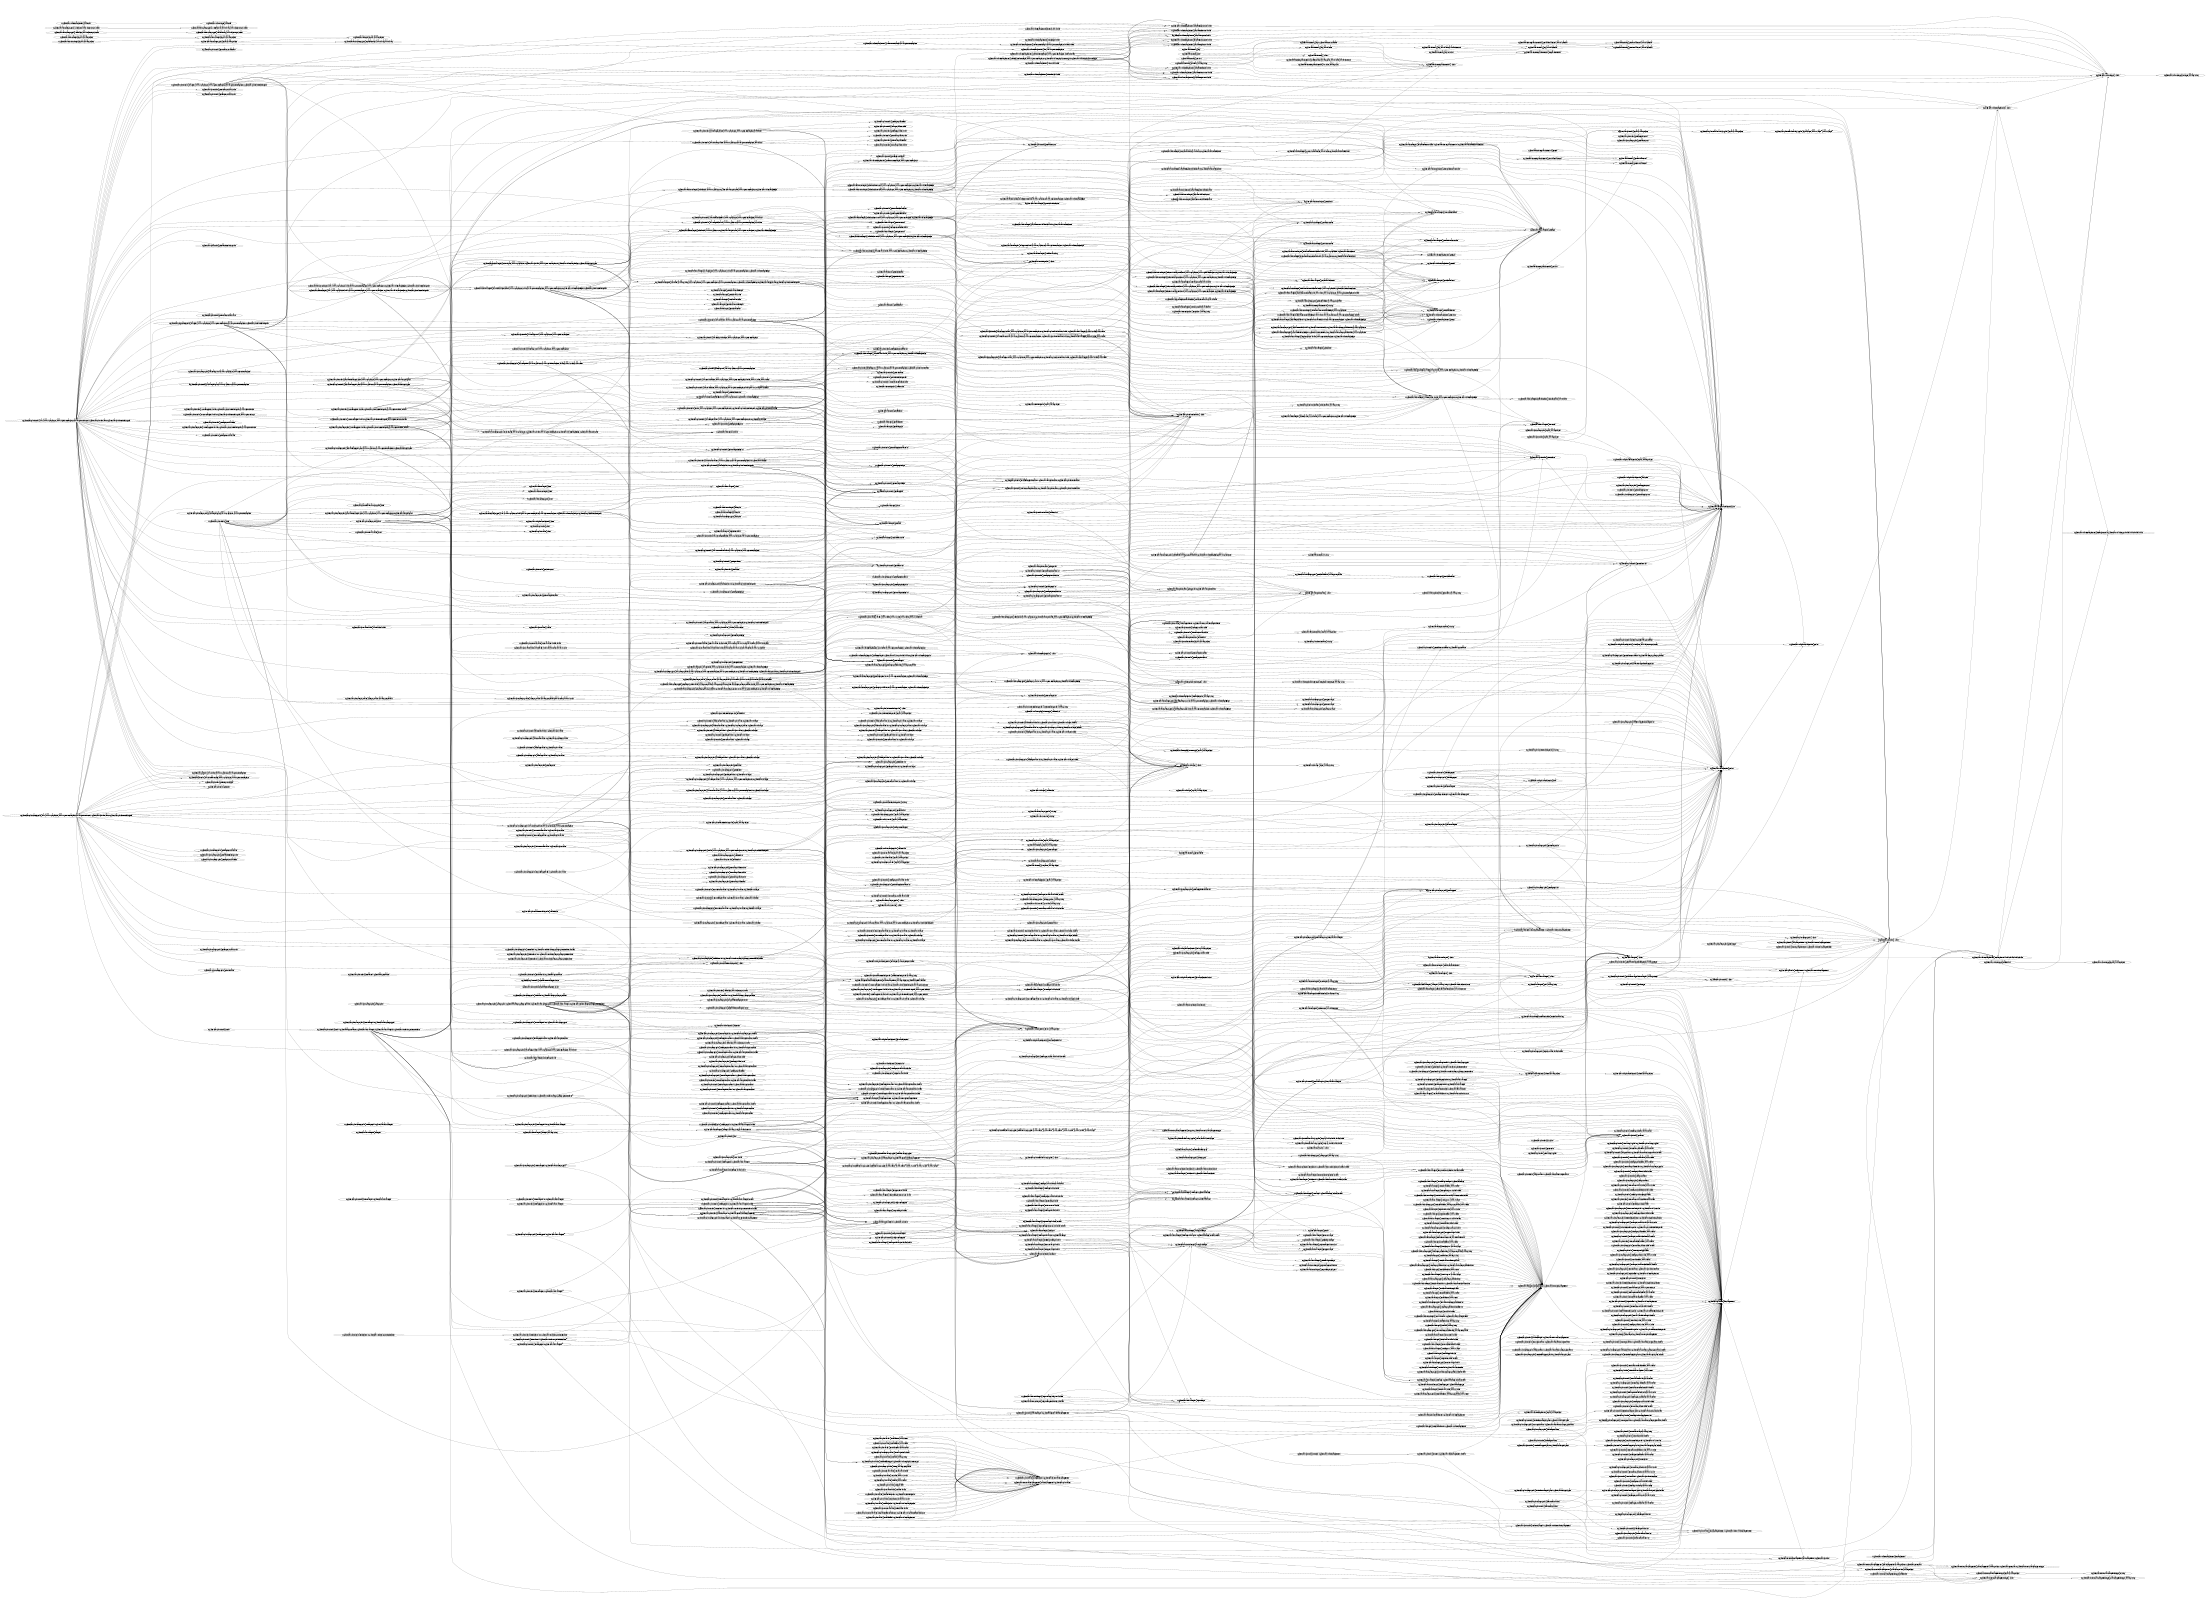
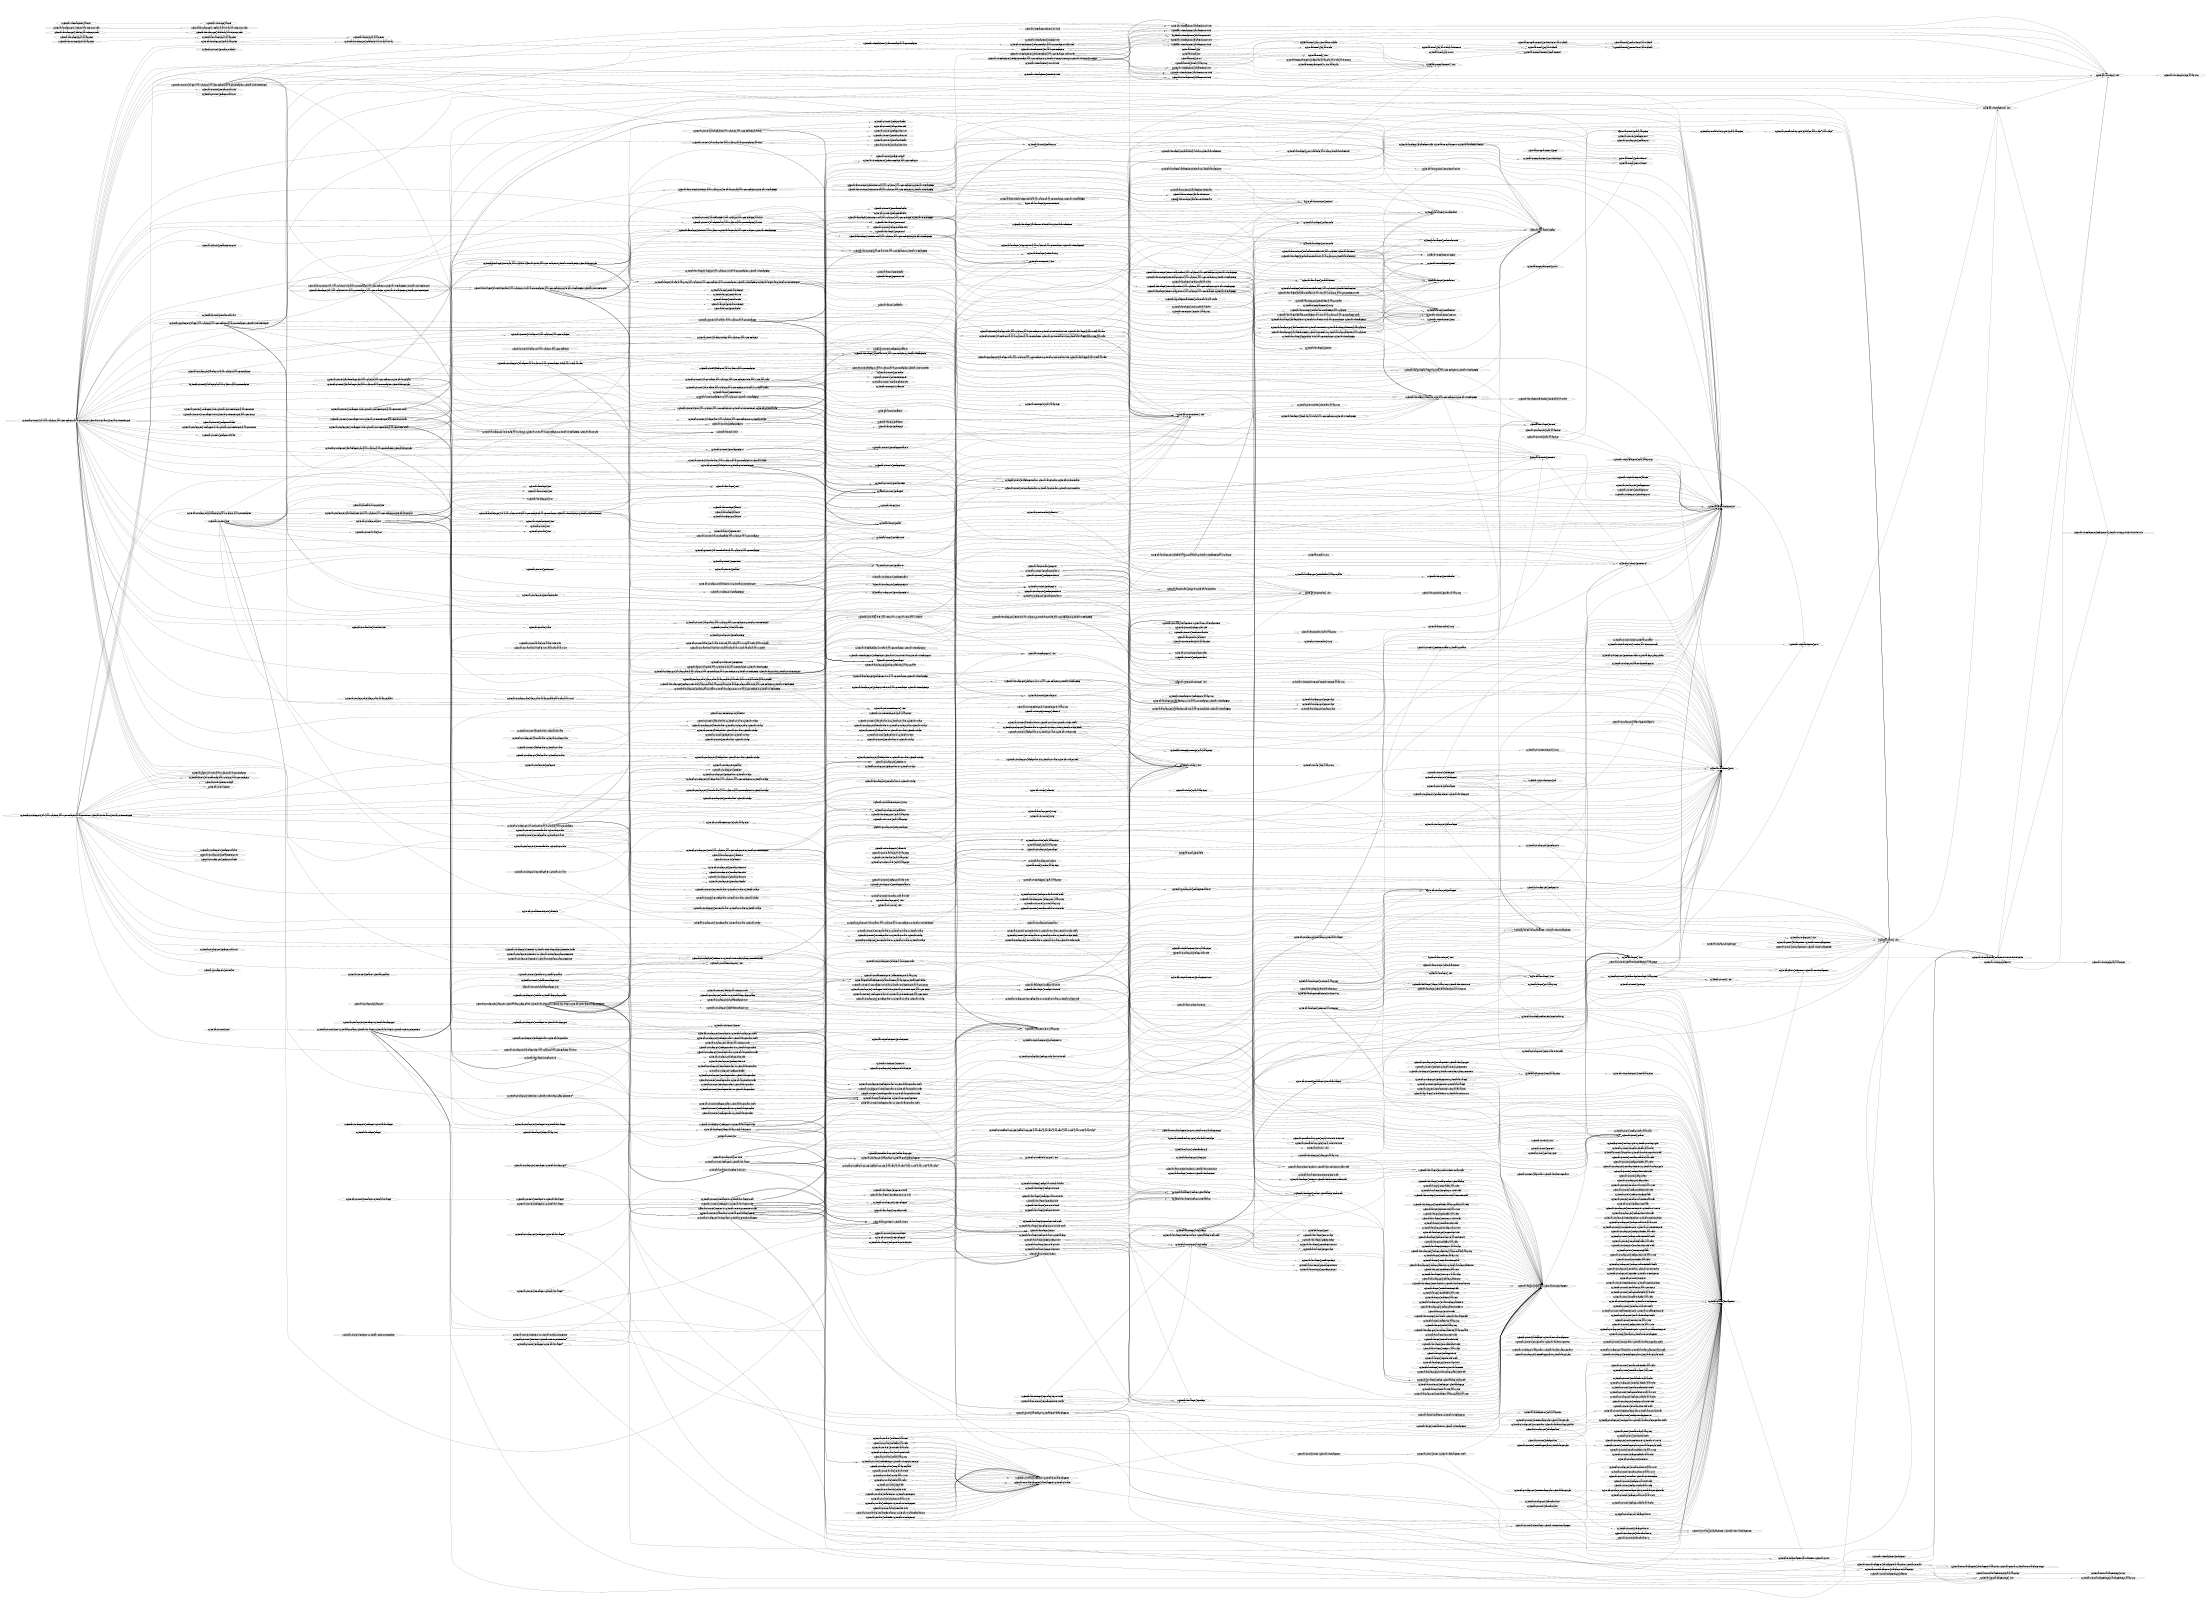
(891, 1073) -> none
(1442, 1200) -> none
